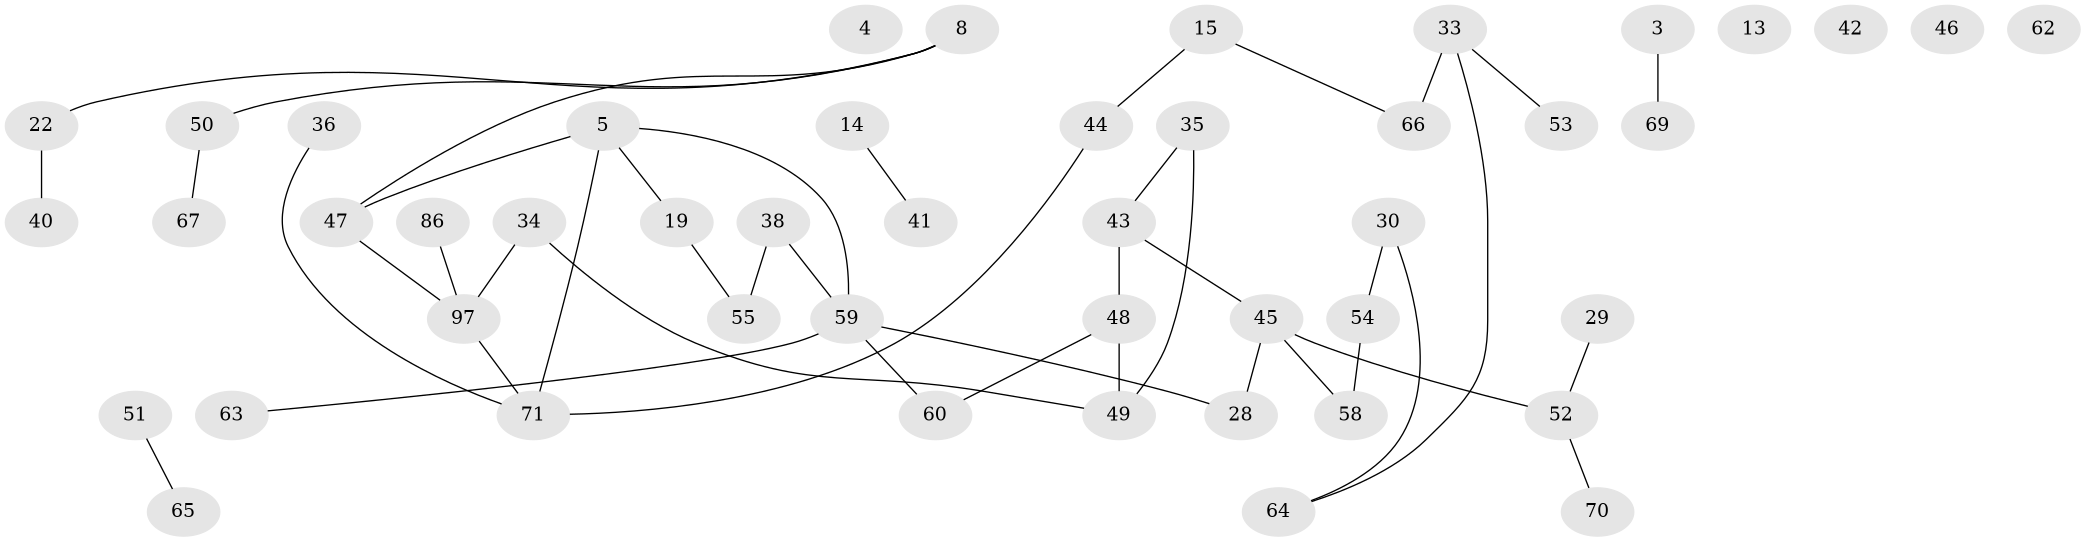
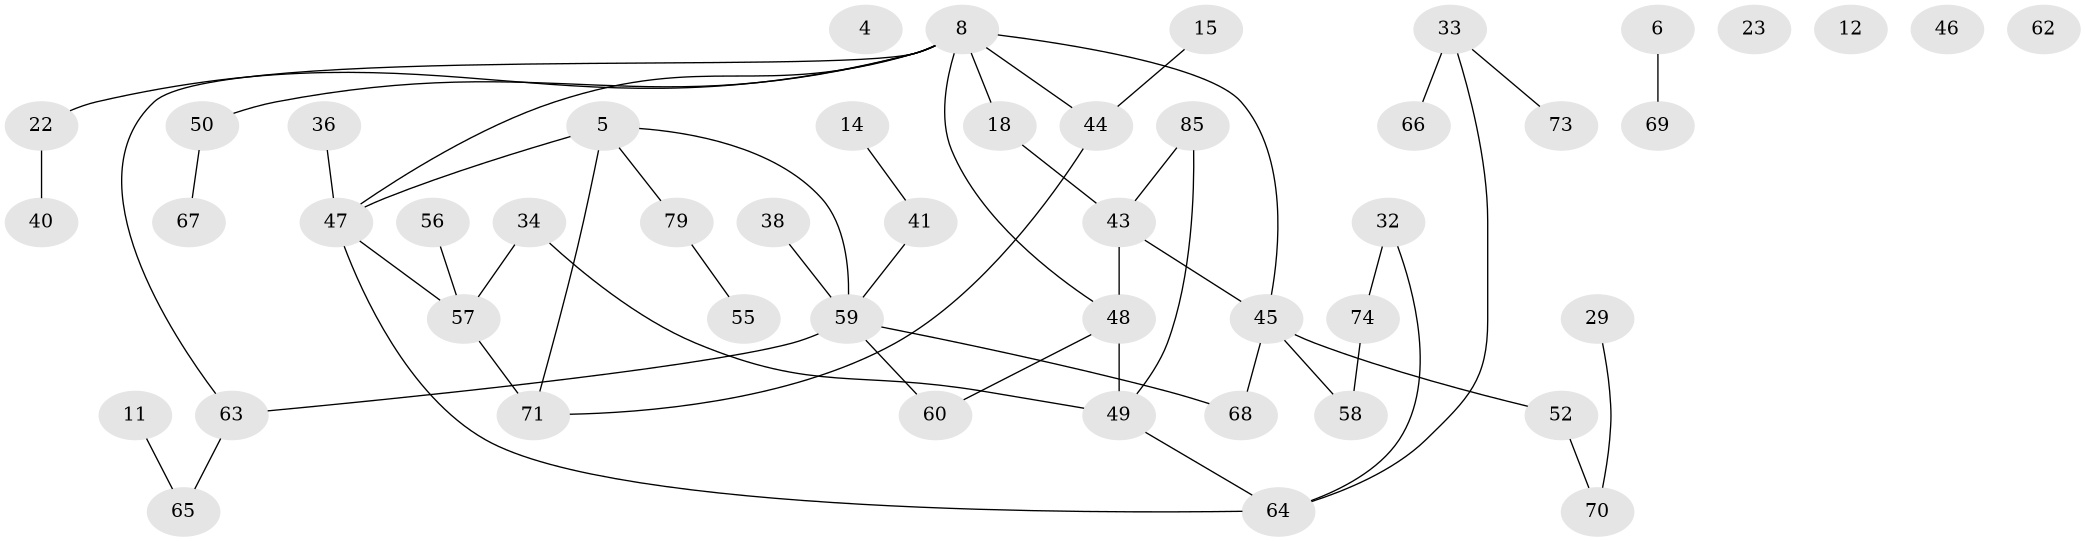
(1658, 29) -> (1658, 29)
(1754, 29) -> (1754, 29)
(1851, 29) -> (1851, 29)
none -> (437, 66)
none -> (1029, 78)
(1310, 78) -> none
none -> (1219, 87)
none -> (1000, 126)
(1193, 126) -> (1193, 126)
(1561, 126) -> (1561, 126)
none -> (979, 198)
(433, 222) -> (433, 222)
(677, 222) -> (677, 222)
(1389, 222) -> (1389, 222)
(759, 271) -> none
none -> (884, 271)
(339, 312) -> (330, 174)
(464, 319) -> (464, 319)
(1363, 319) -> (1363, 319)
(1580, 367) -> (1611, 415)
(135, 415) -> (135, 415)
(1241, 415) -> (1241, 415)
none -> (208, 464)
none -> (1199, 464)
none -> (739, 495)
